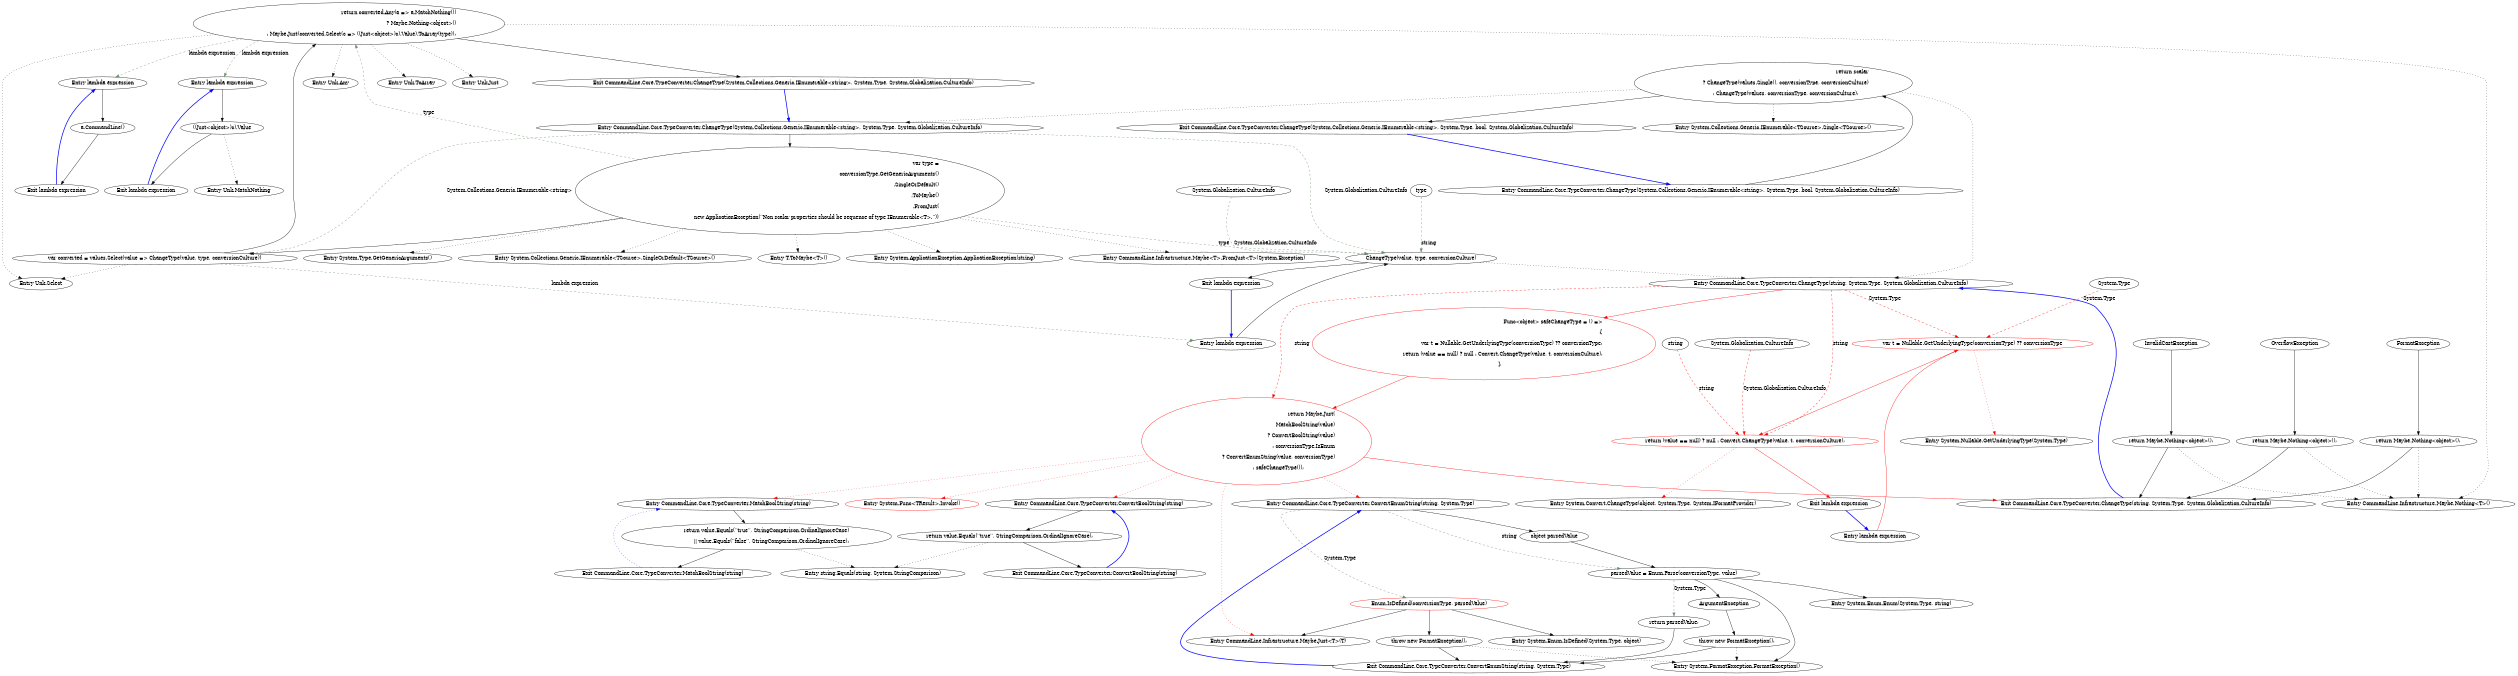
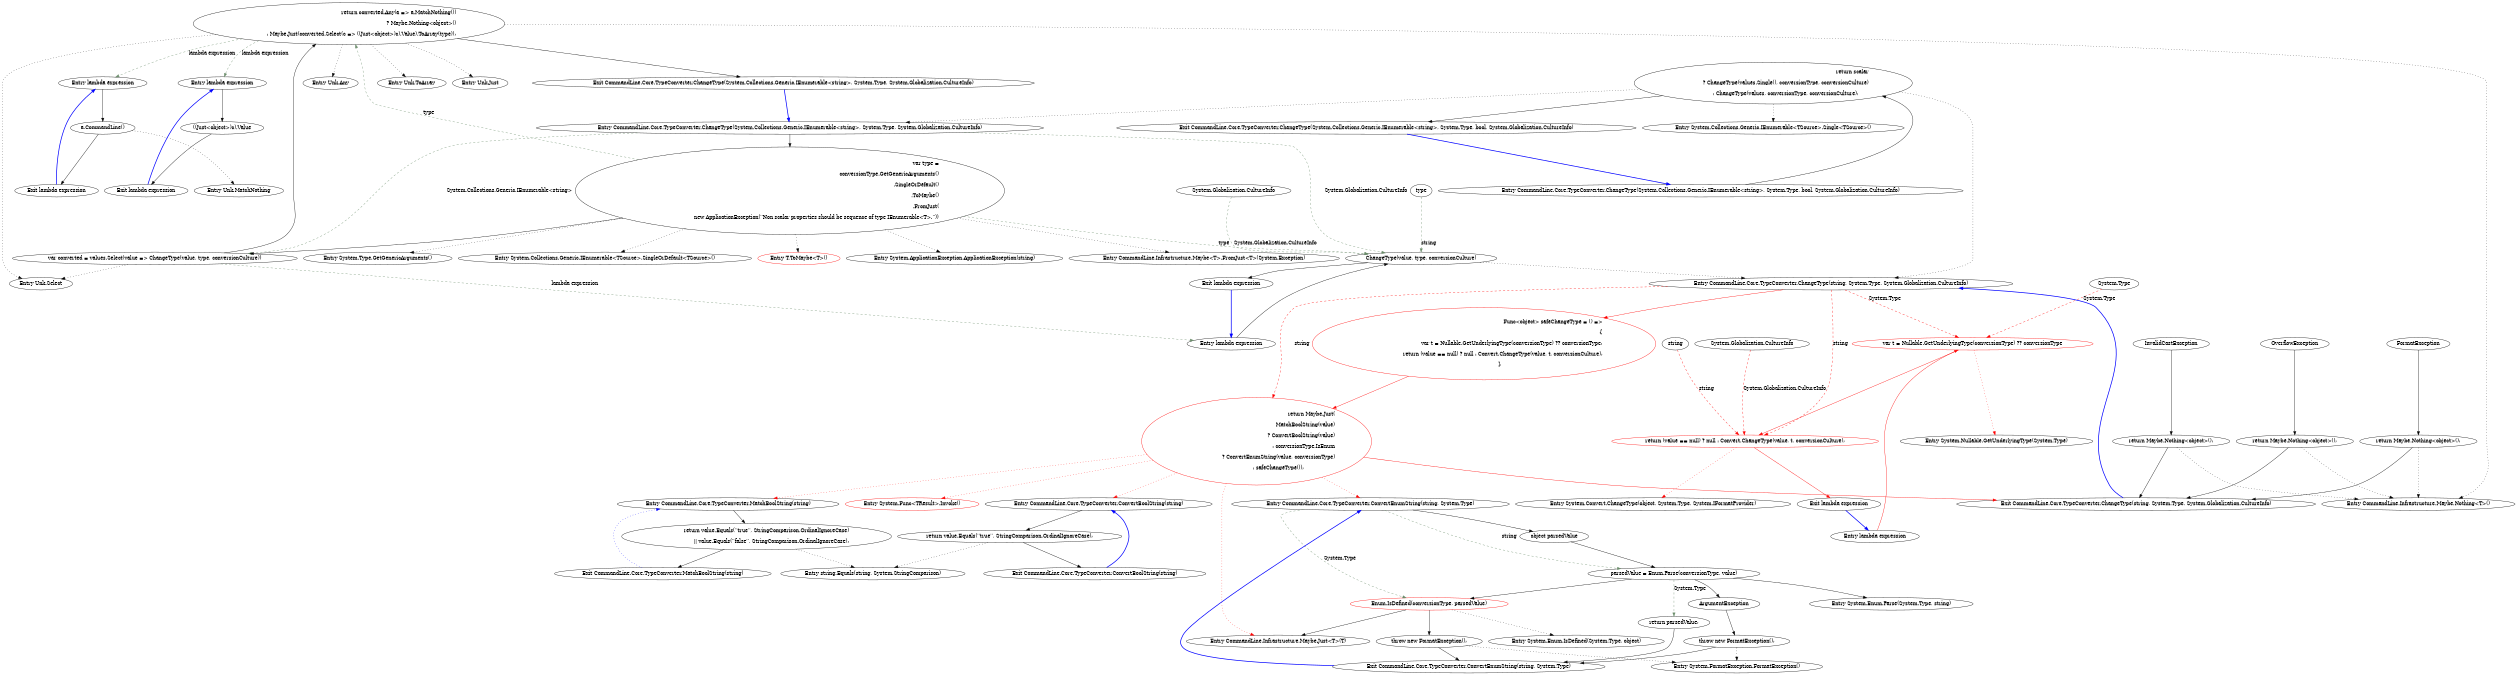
(230, 158) -> (187, 145)
(799, 258) -> (799, 258)
(1891, 604) -> (1891, 604)
(1775, 607) -> (1553, 589)
(1501, 622) -> (1501, 622)
